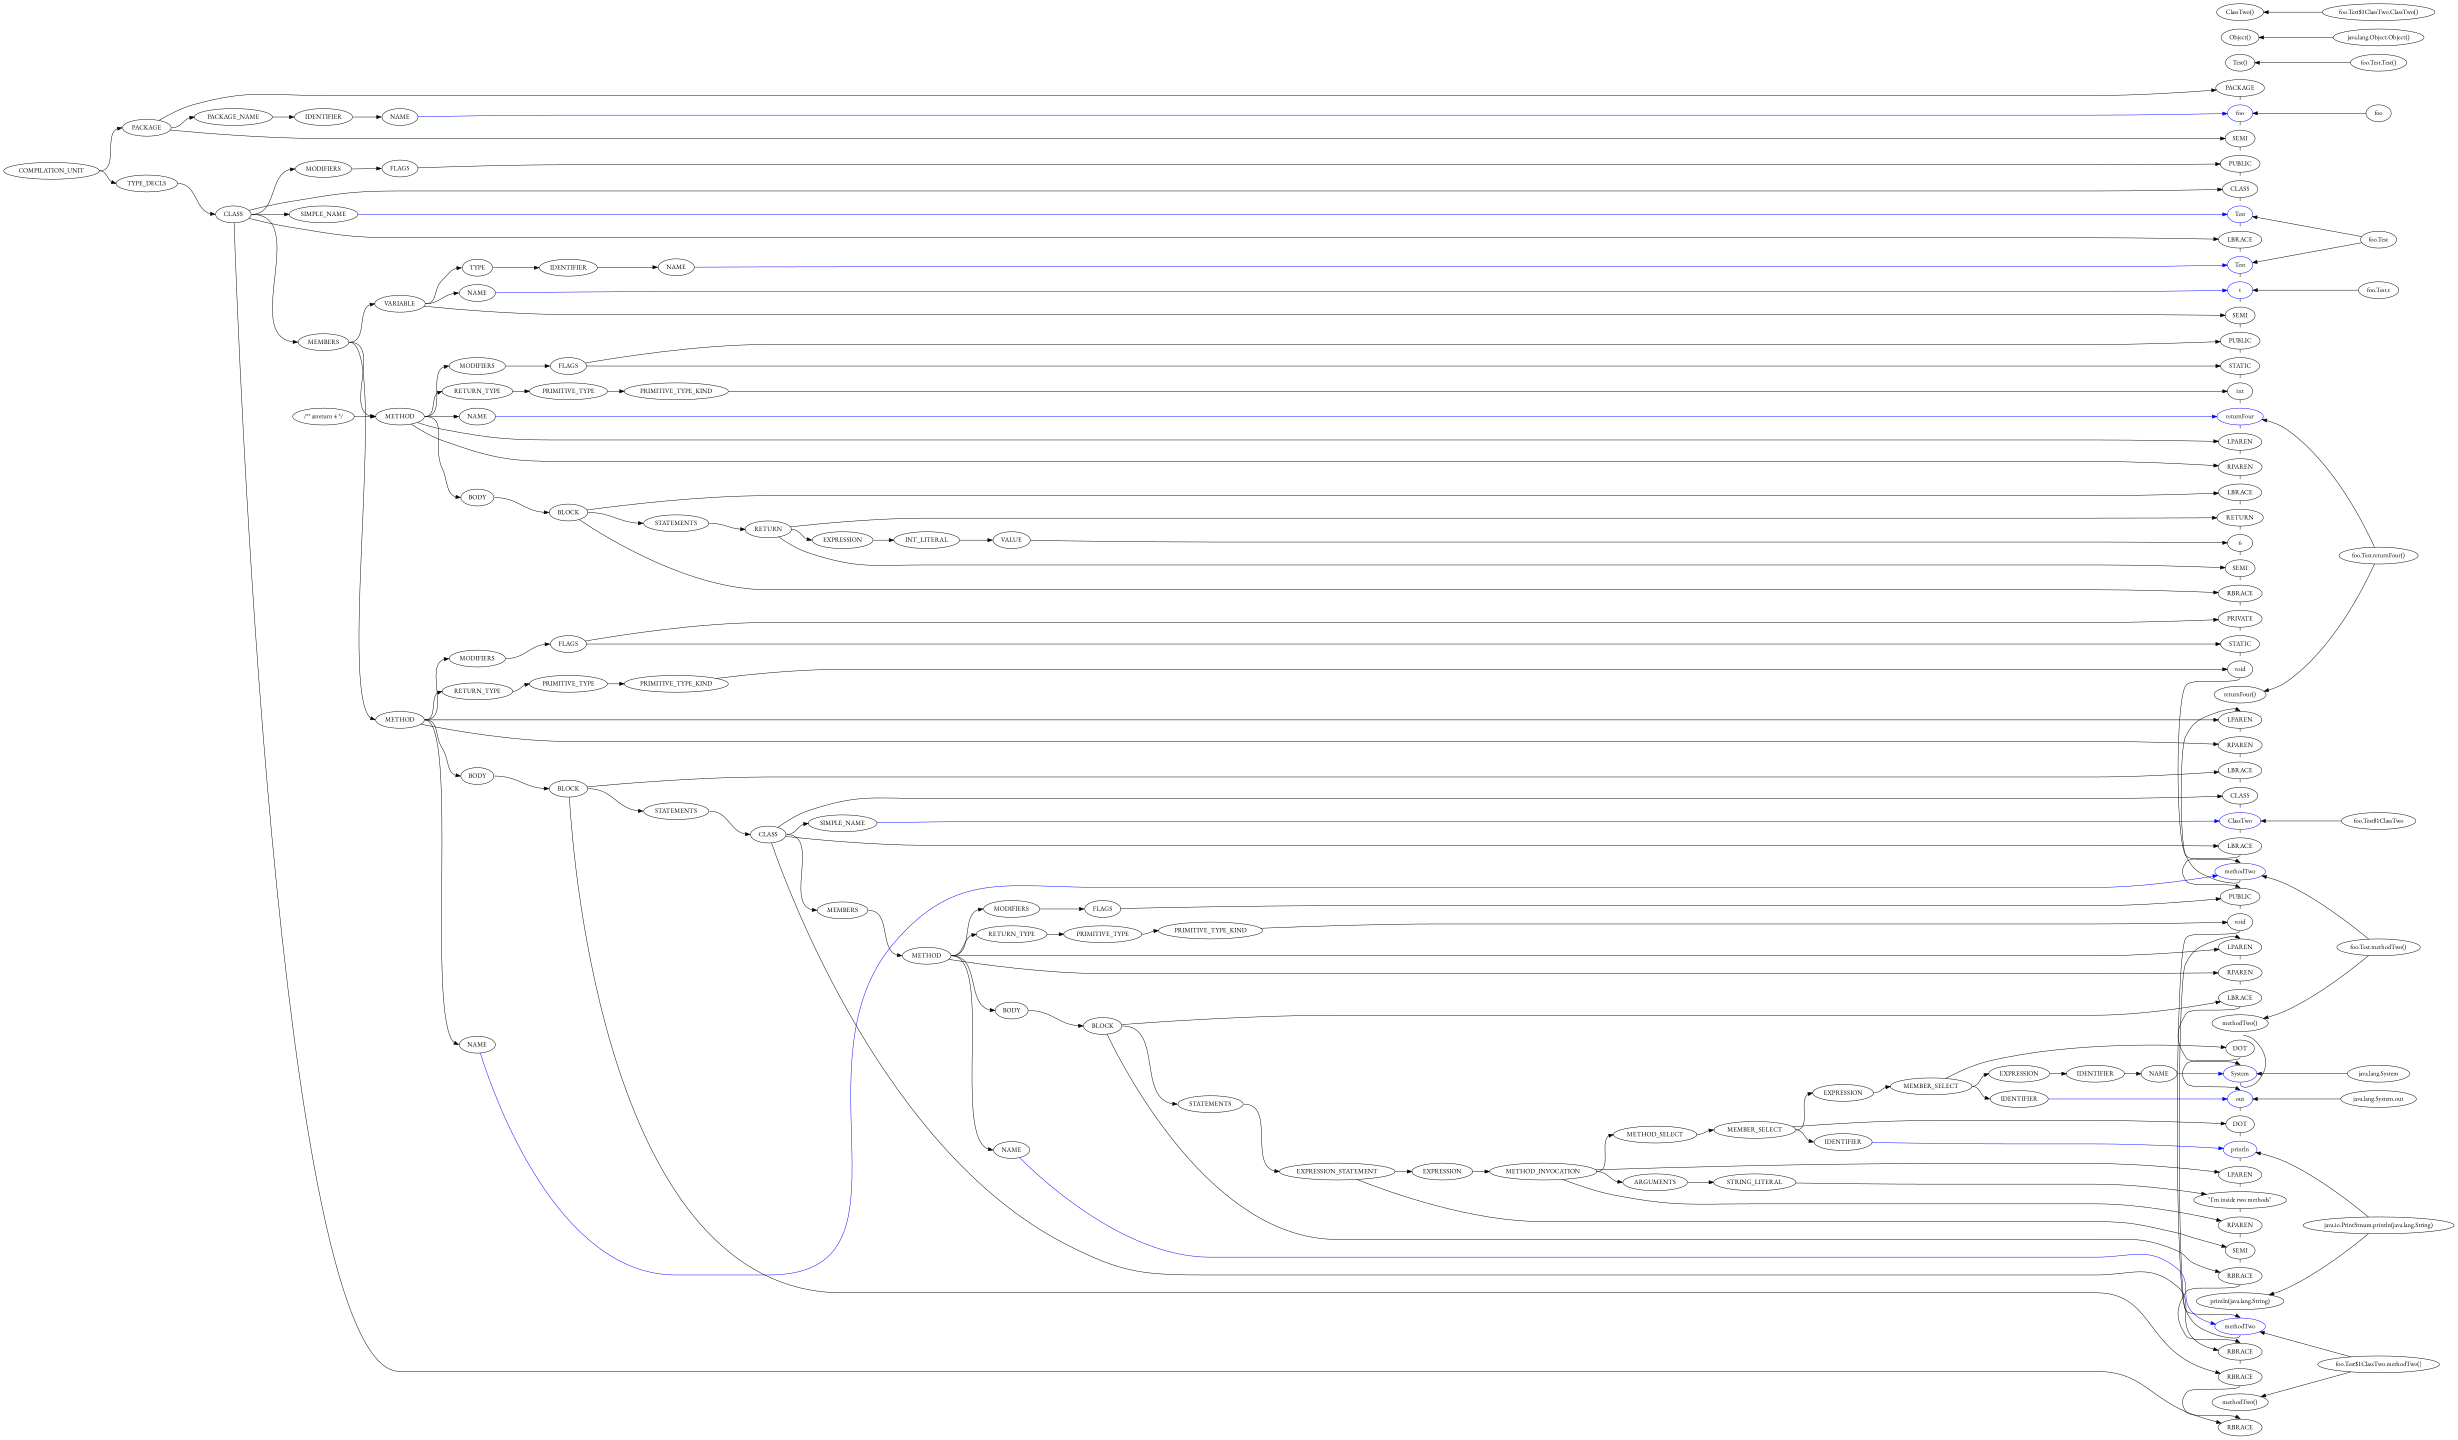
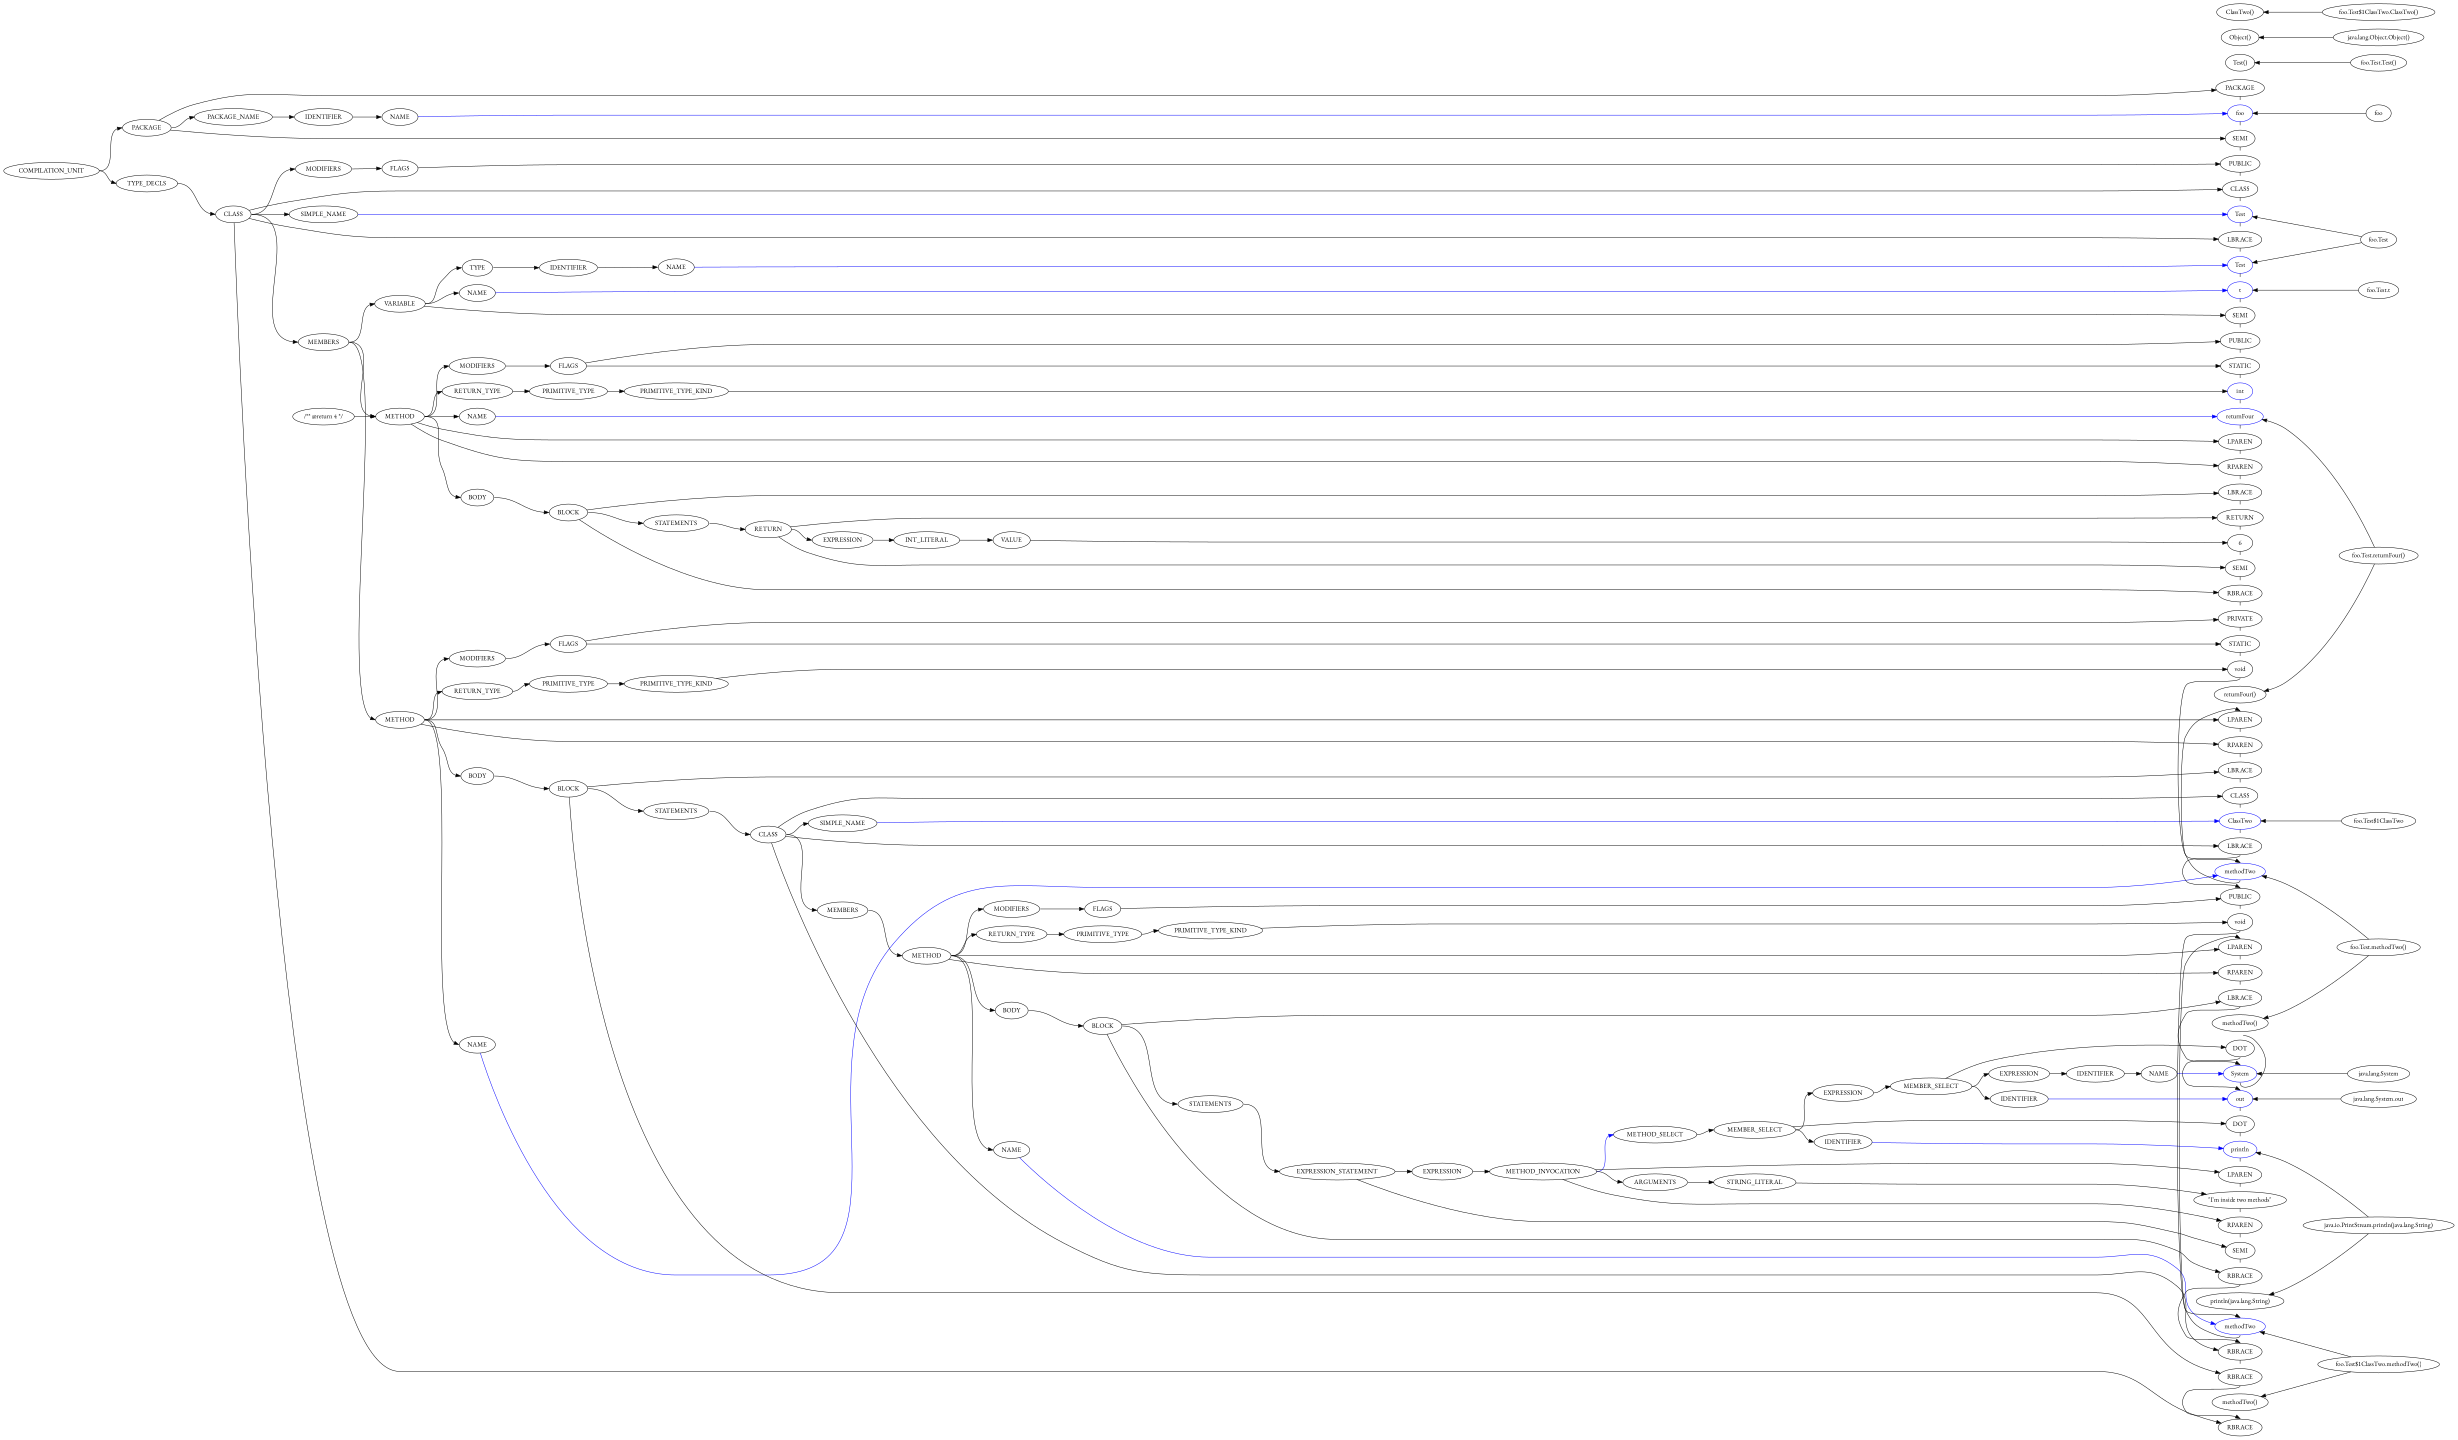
(2240, 391) -> (2240, 391)
(1605, 1155) -> (1605, 1155)
